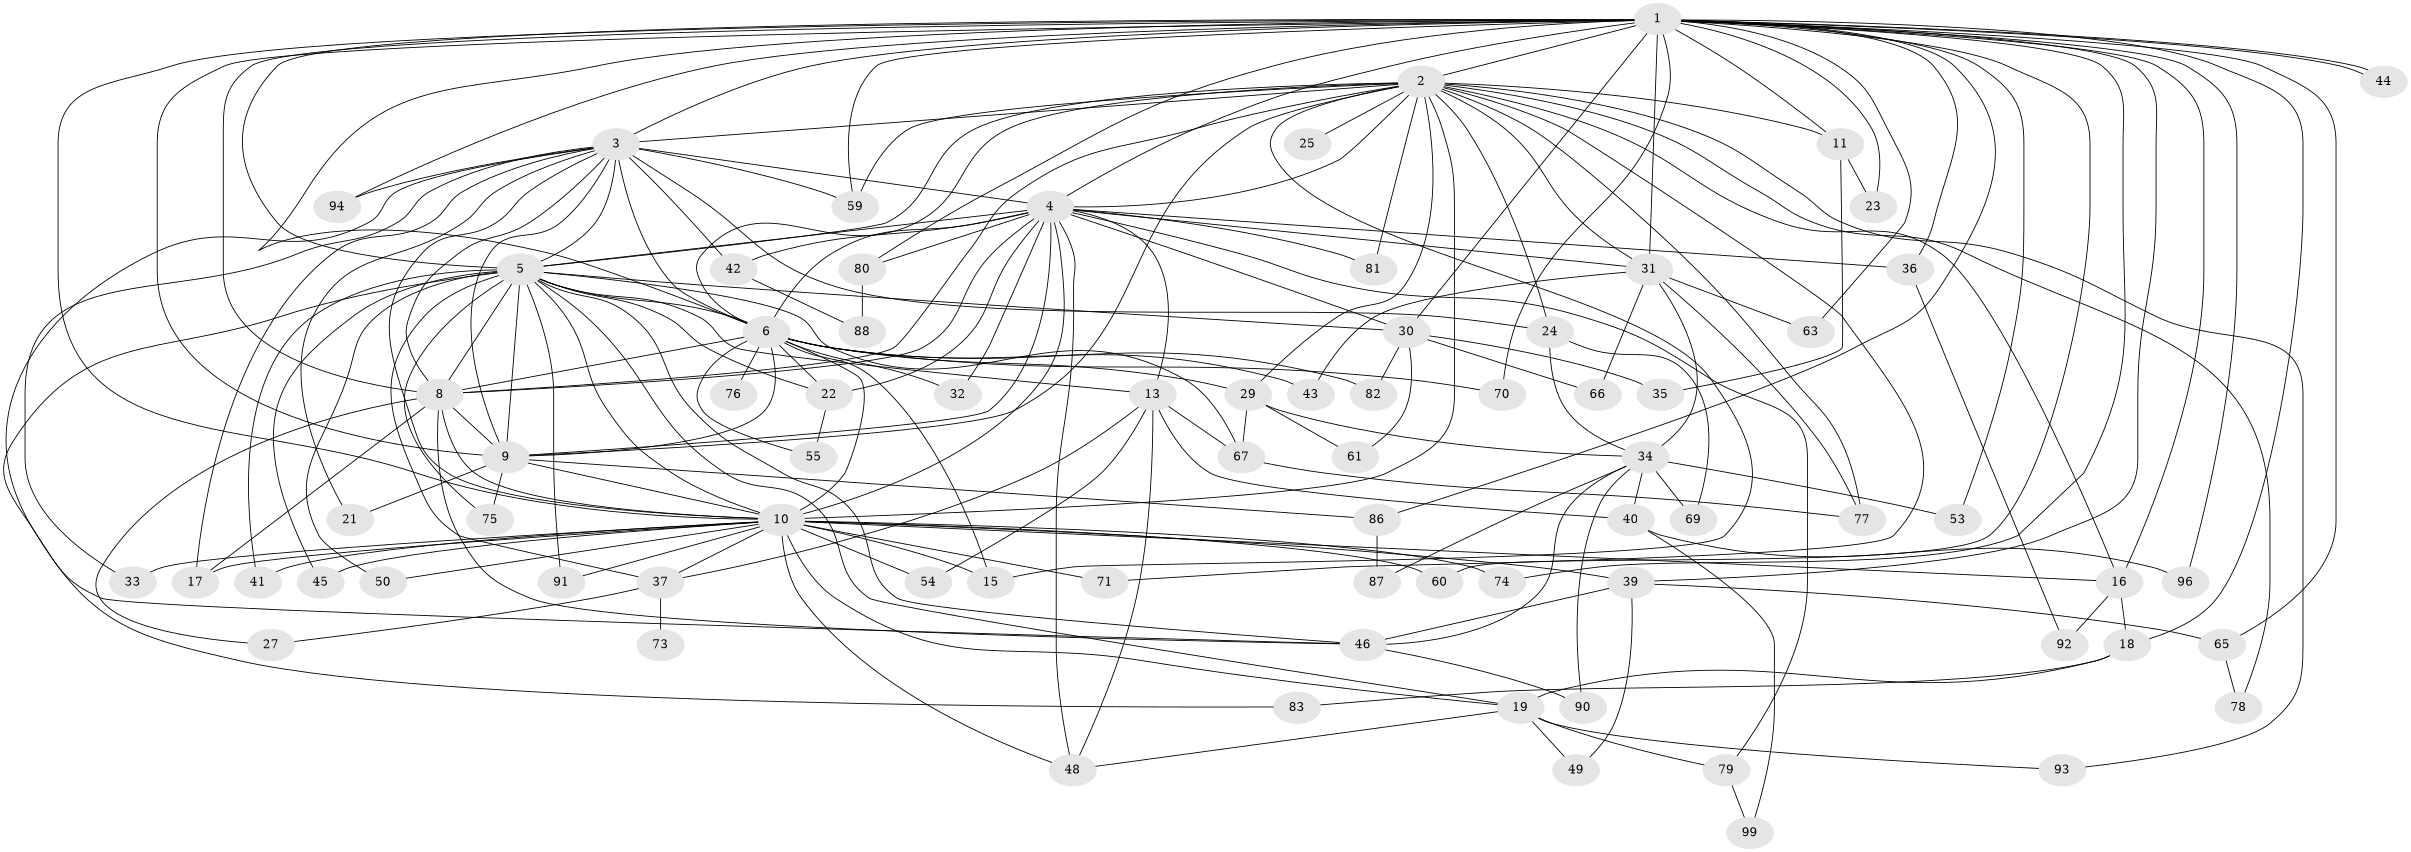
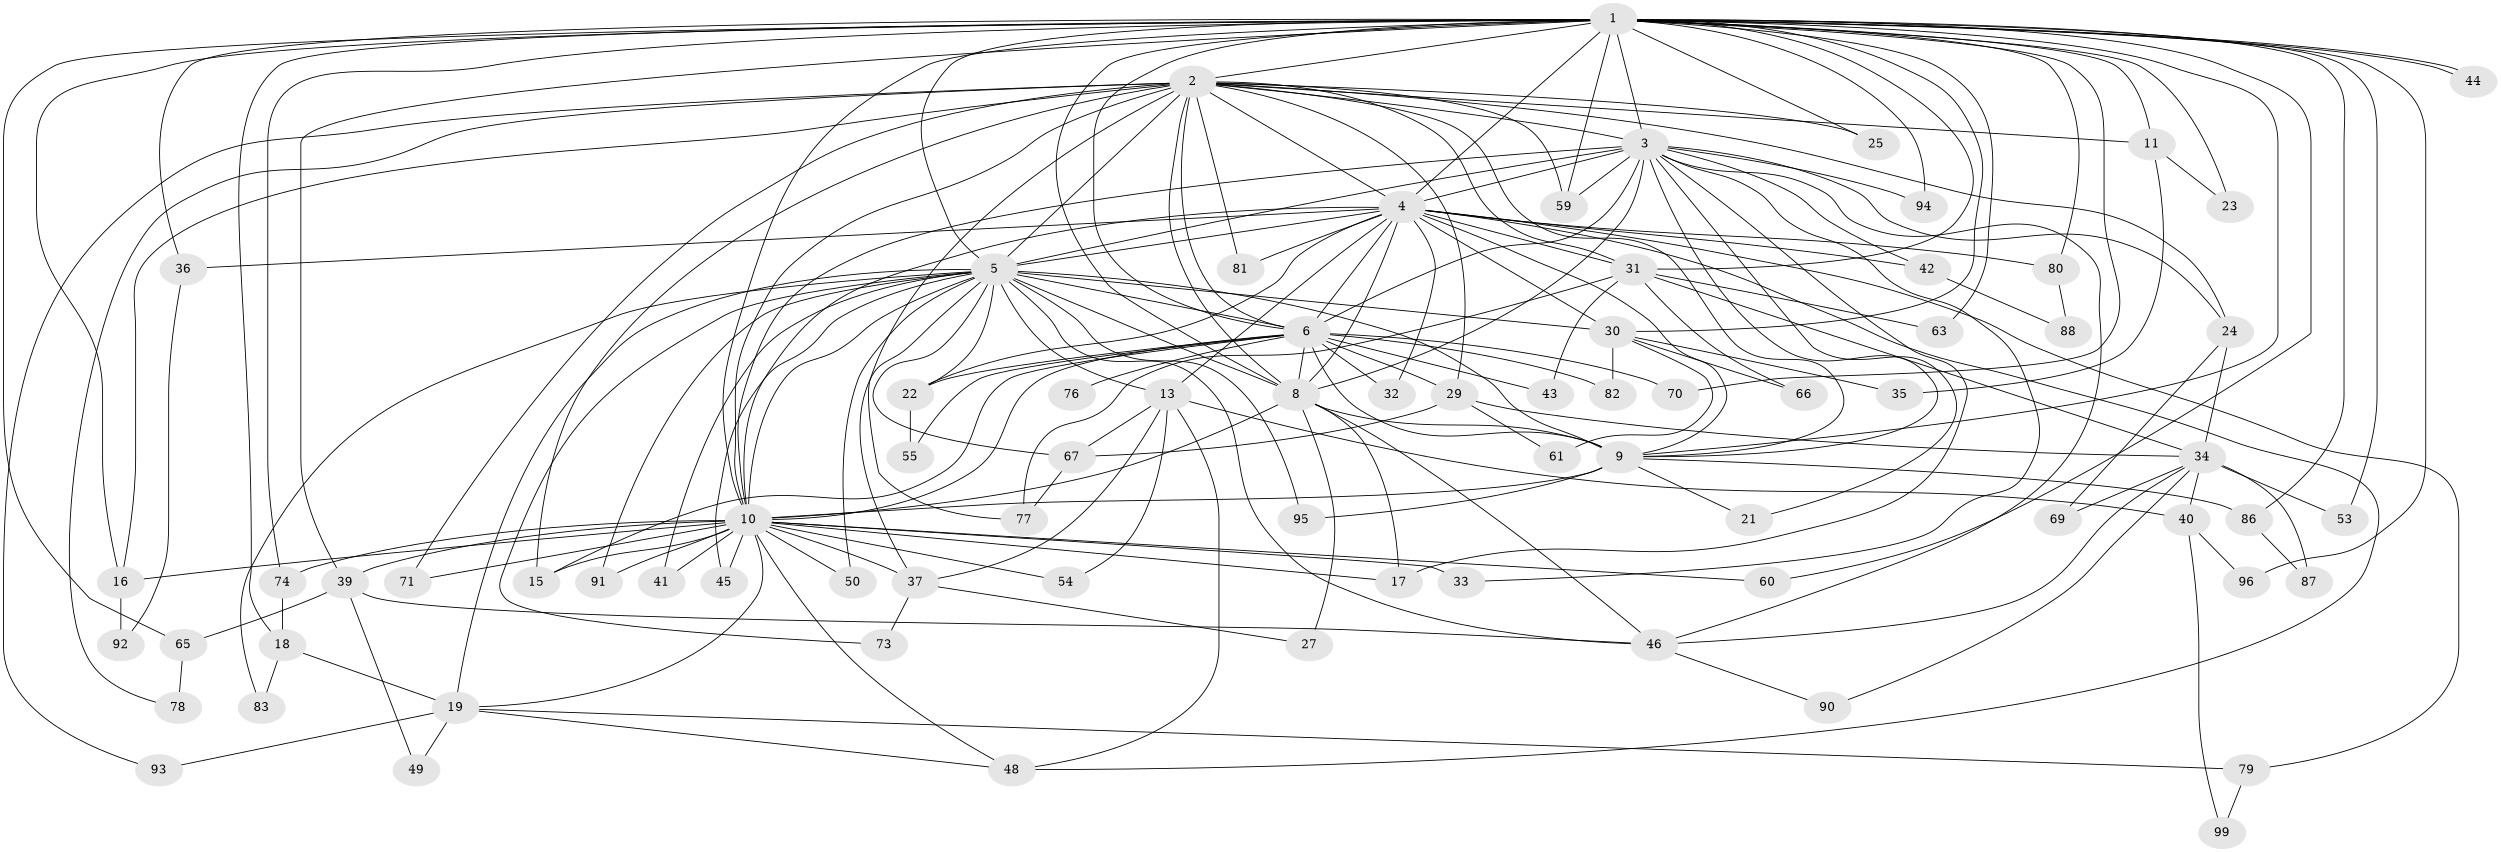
none -> (1745, 82)
none -> (535, 497)
(490, 520) -> (1302, 520)
(2123, 614) -> (283, 616)
